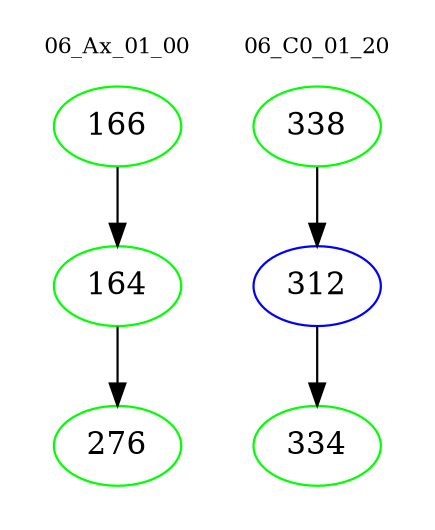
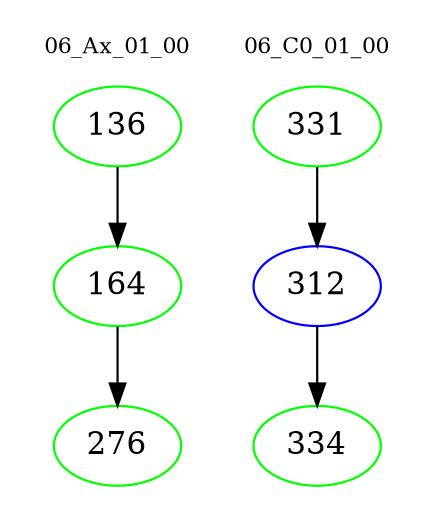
(317, 48) -> (317, 48)
(118, 126) -> (118, 126)
(317, 126) -> (317, 126)
